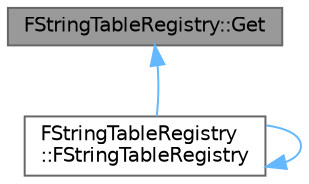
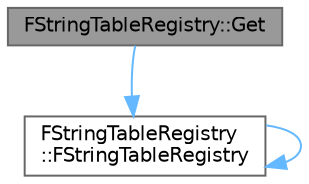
(158, 91) -> (132, 71)
